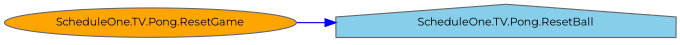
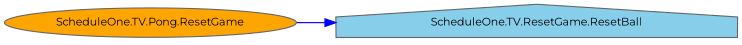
(506, 23) -> (537, 23)
